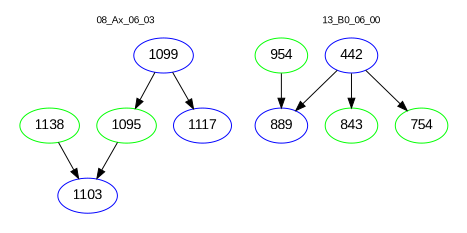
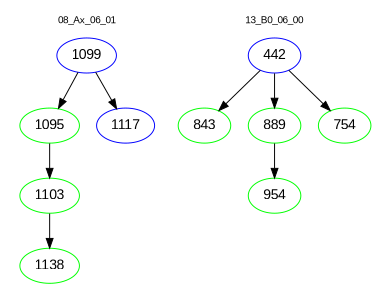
(126, 21) -> (87, 21)
(281, 86) -> (275, 156)
(281, 126) -> (275, 126)
(66, 156) -> (50, 226)
(88, 196) -> (50, 196)
